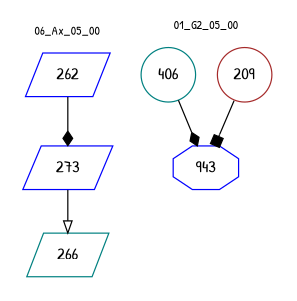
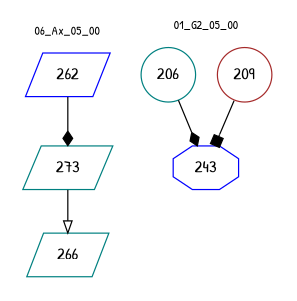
(168, 75) -> (168, 75)
(68, 168) -> (68, 168)
(206, 168) -> (206, 168)
